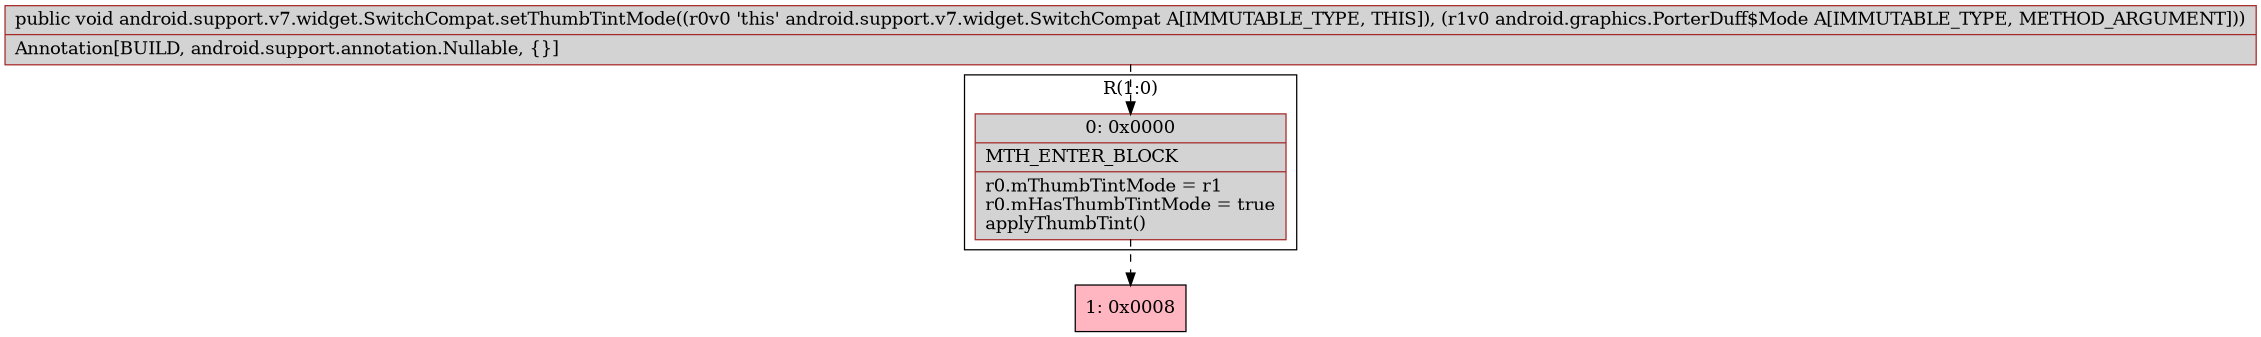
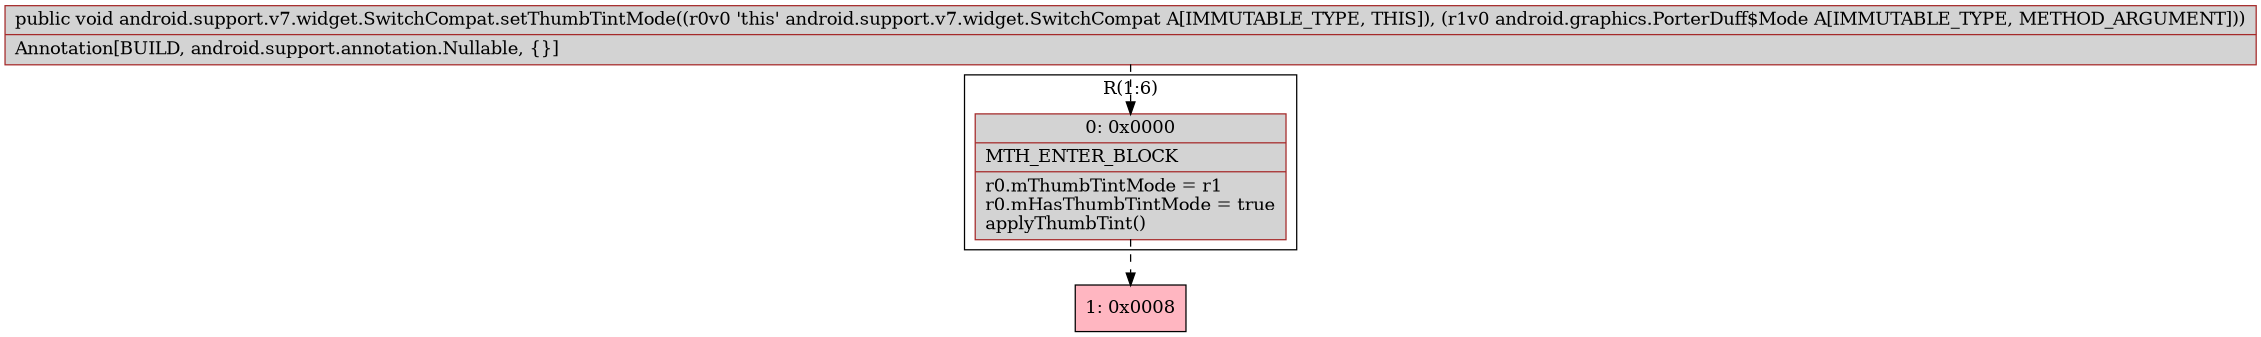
(1131, 89) -> (1131, 89)
